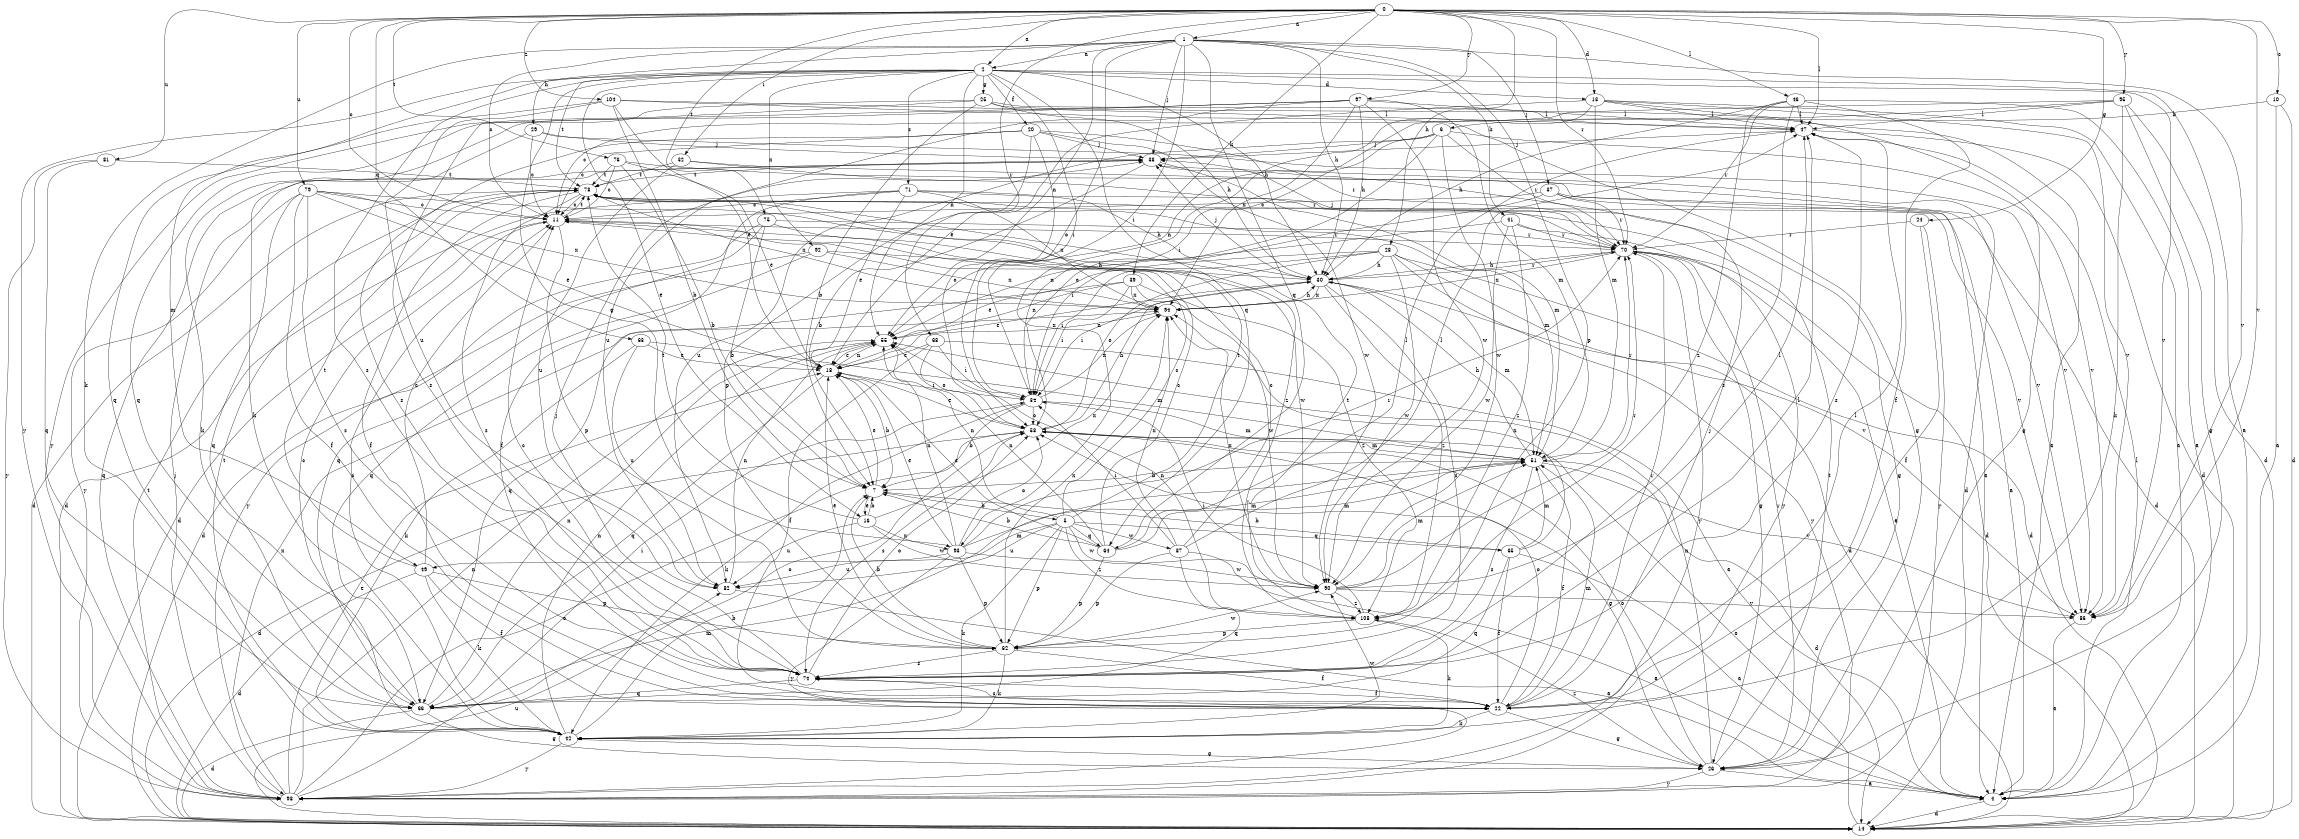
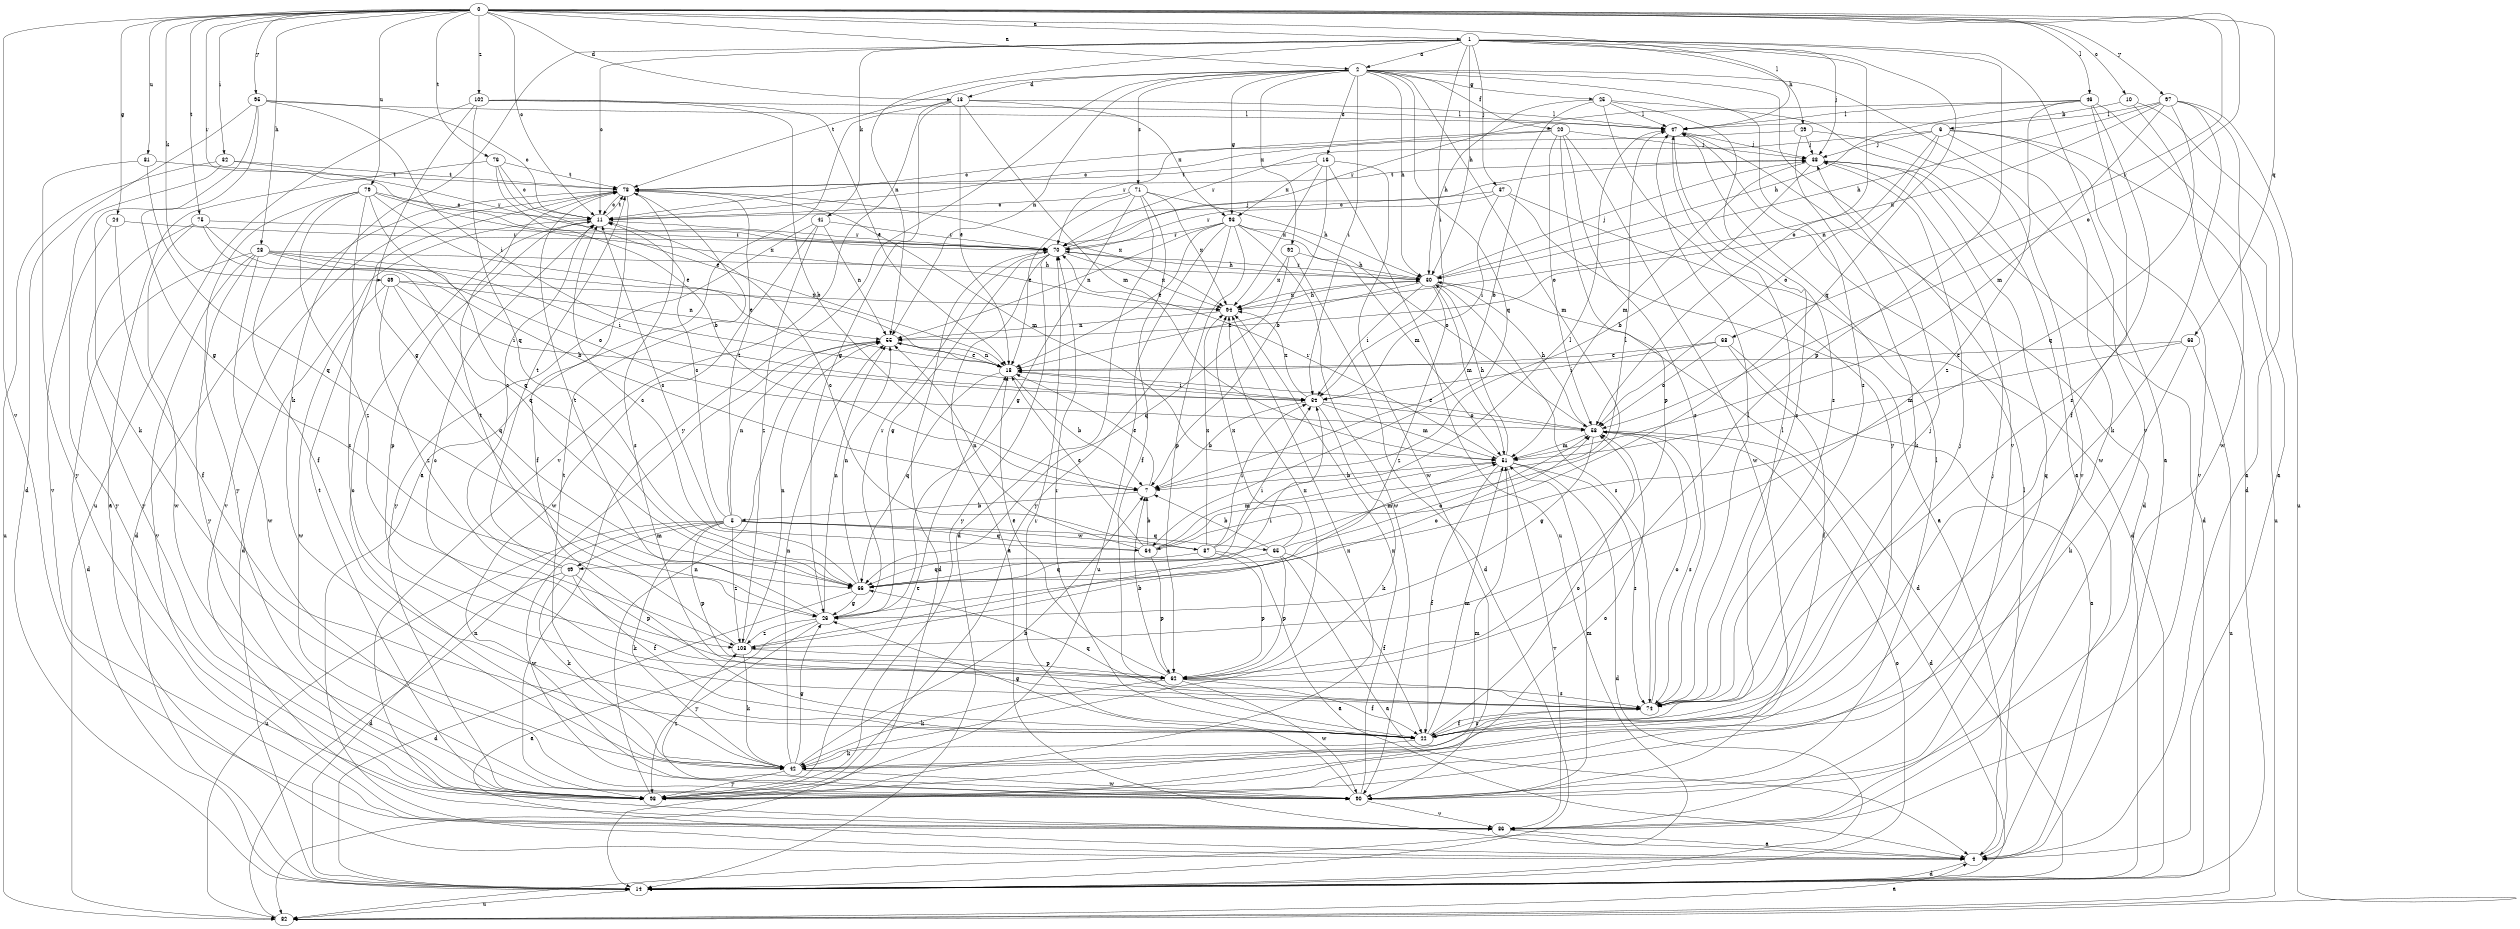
none -> (1955, 18)
(611, 100) -> (479, 100)
(866, 504) -> none
none -> (1272, 648)
